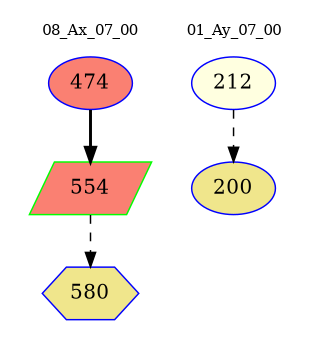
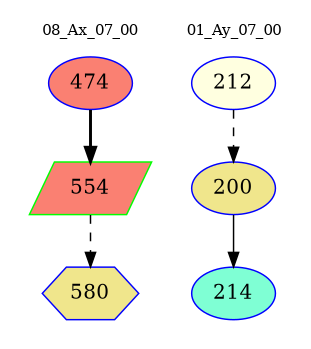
none -> (234, 293)
